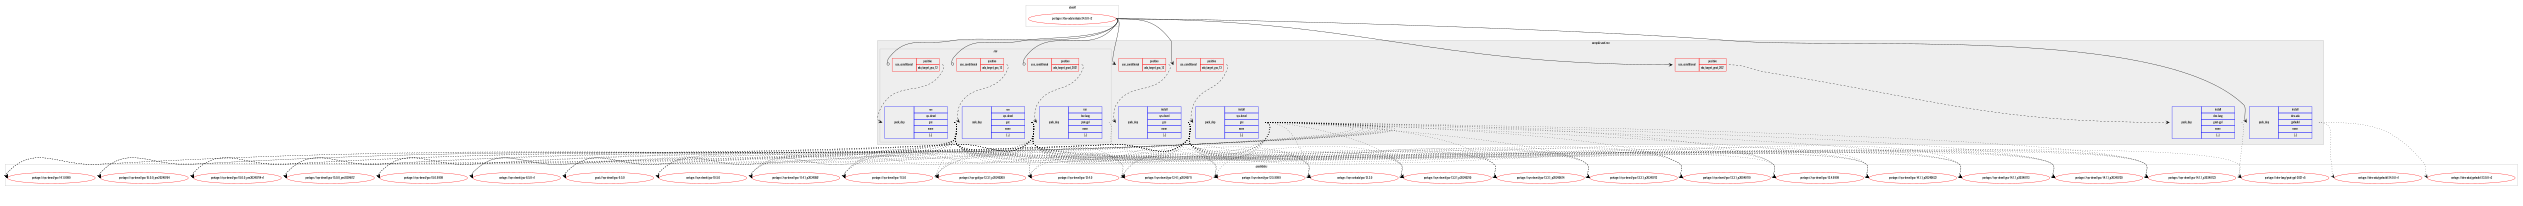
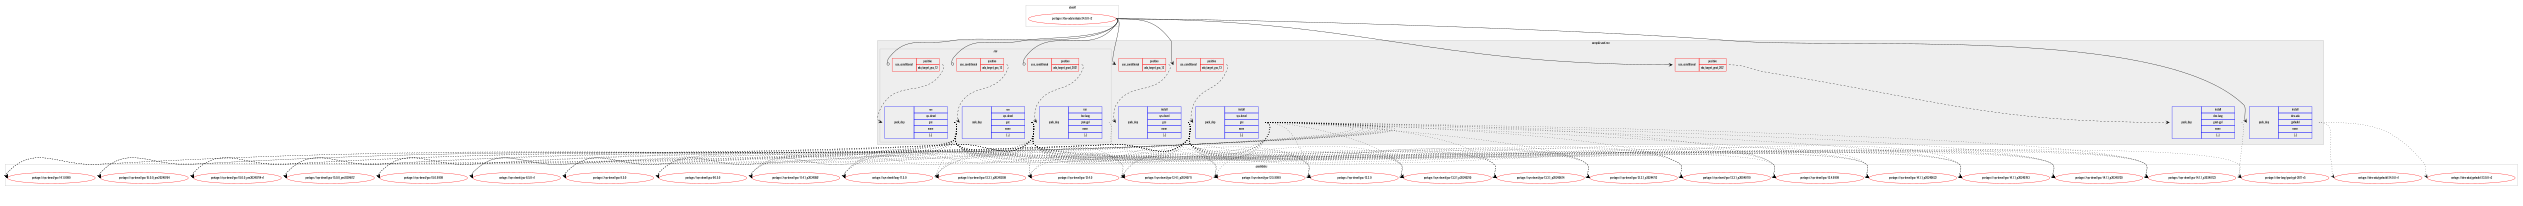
(610, 178) -> (610, 178)
(703, 178) -> (703, 178)
(889, 178) -> (889, 178)
(982, 178) -> (982, 178)
(1354, 178) -> (1354, 178)
(1634, 178) -> (1634, 178)
(2006, 178) -> (2006, 178)
(2285, 178) -> (2285, 178)
